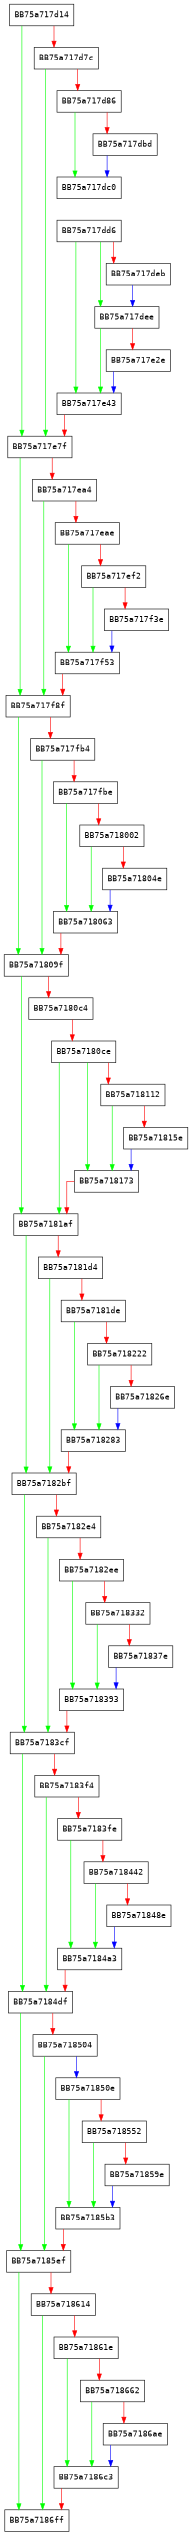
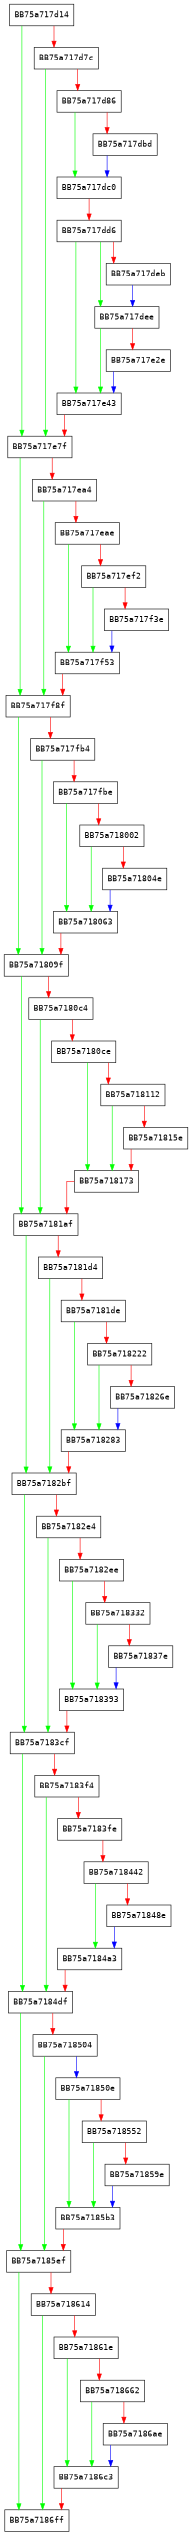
none -> (89, 206)
(59, 1135) -> (40, 1114)
(131, 1157) -> (131, 1157)
(71, 1891) -> none
